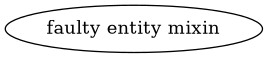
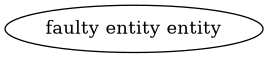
(134, 29) -> (134, 29)
